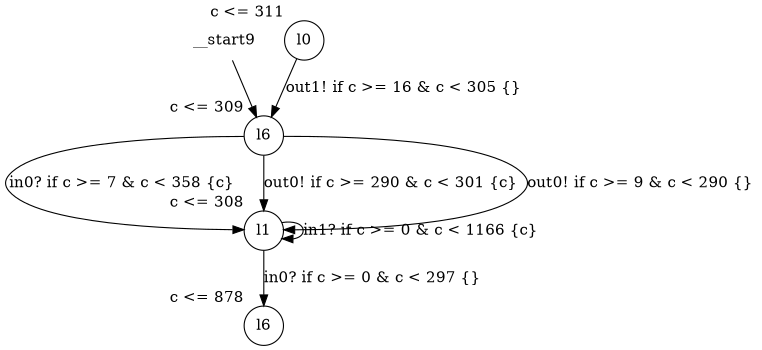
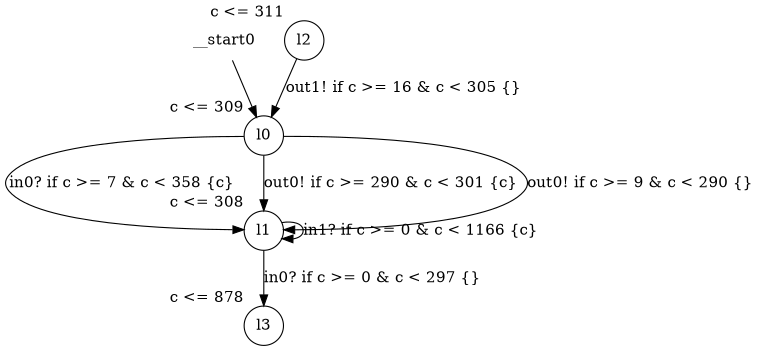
(224, 40) -> (224, 40)
(304, 40) -> (304, 40)
(264, 136) -> (264, 136)
(264, 326) -> (264, 326)
